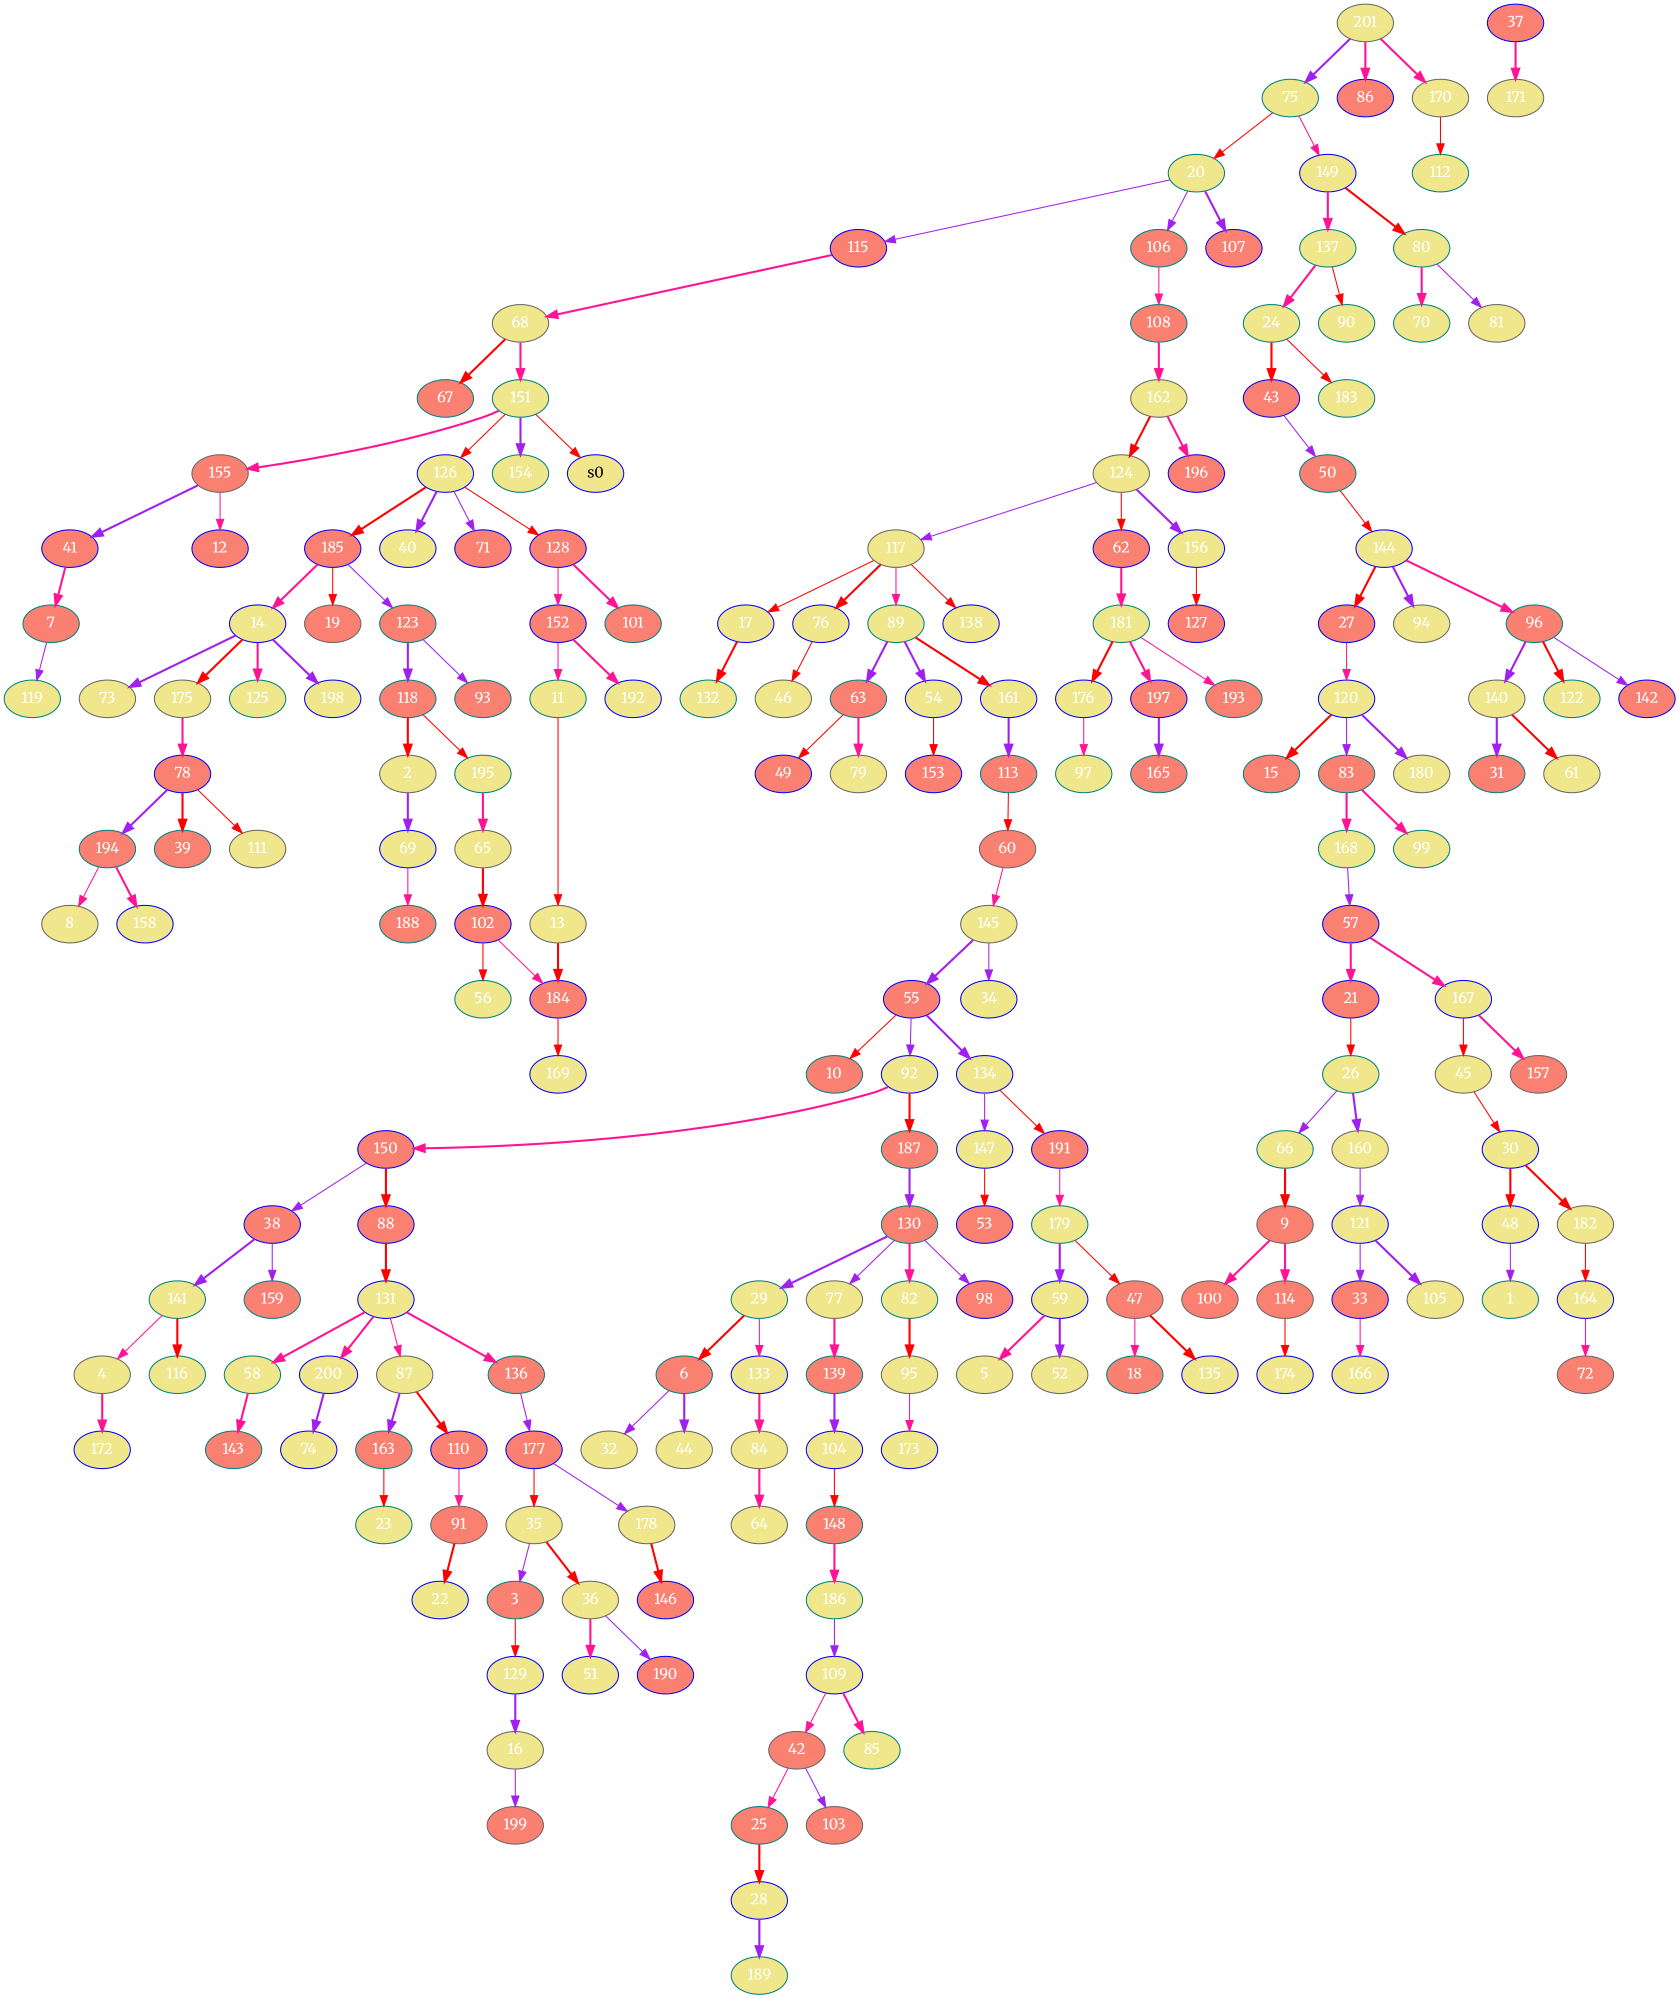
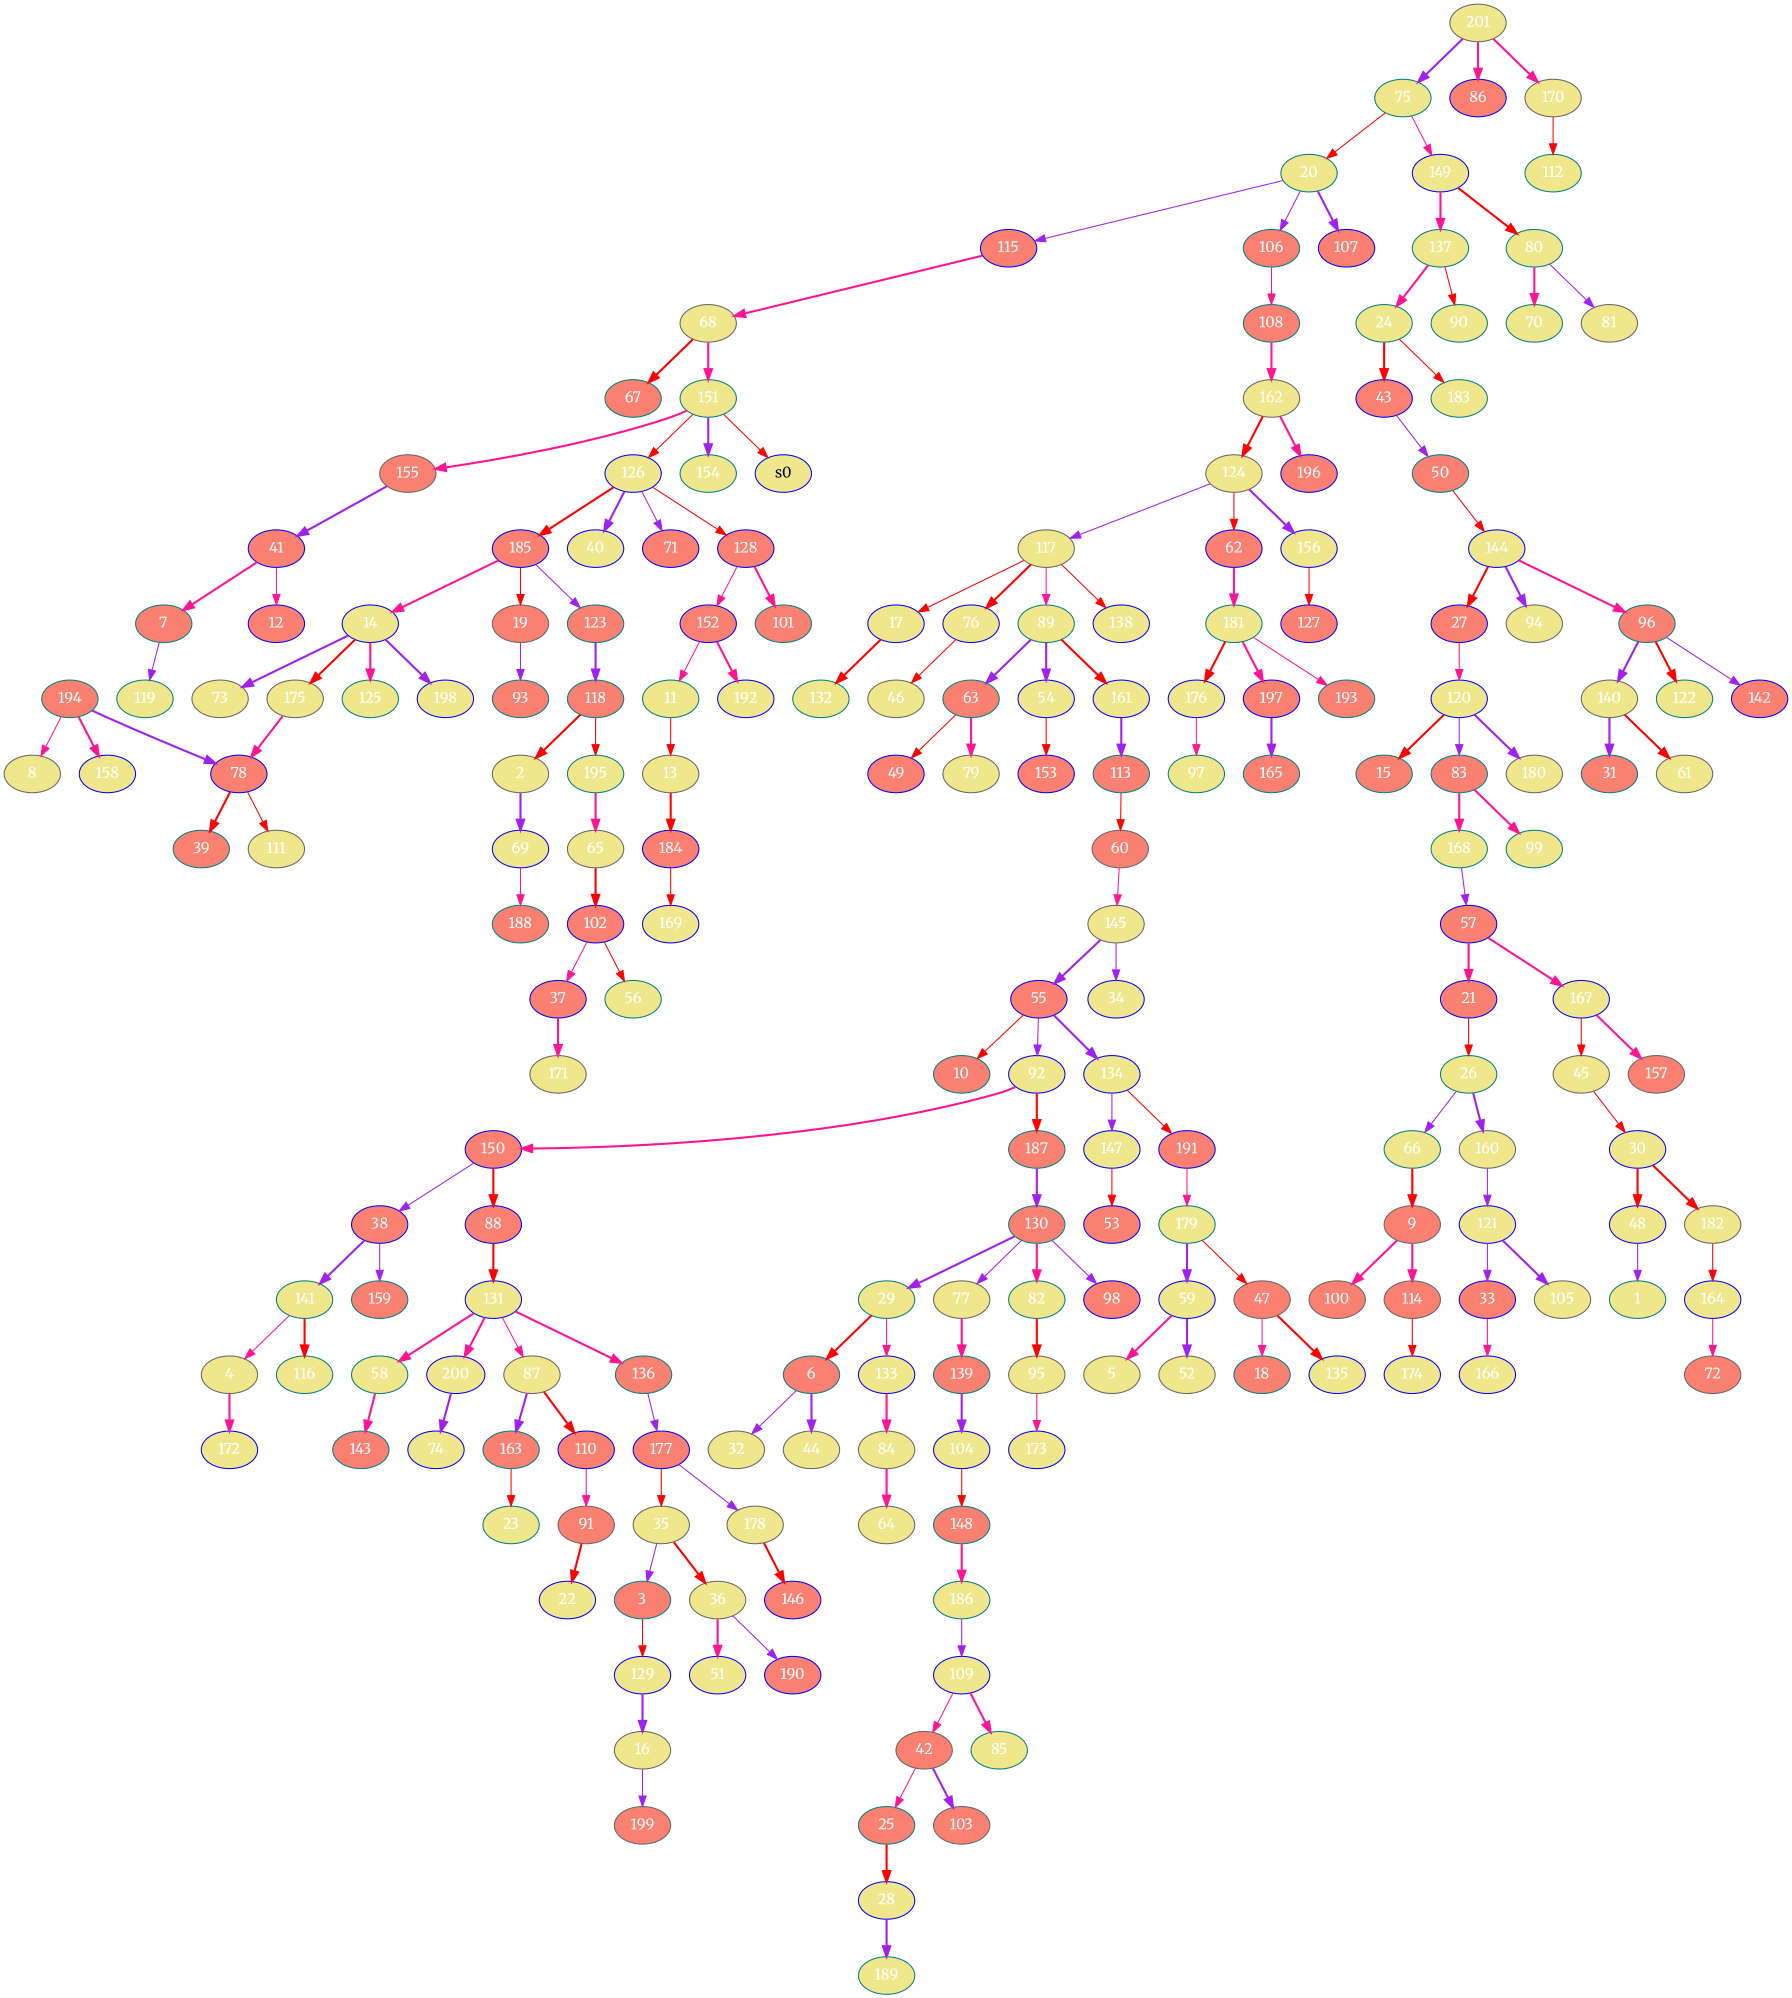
(220, 506) -> (276, 581)
(442, 658) -> (520, 656)
(149, 808) -> (149, 736)
(517, 958) -> (579, 957)
(813, 1783) -> (941, 1783)
